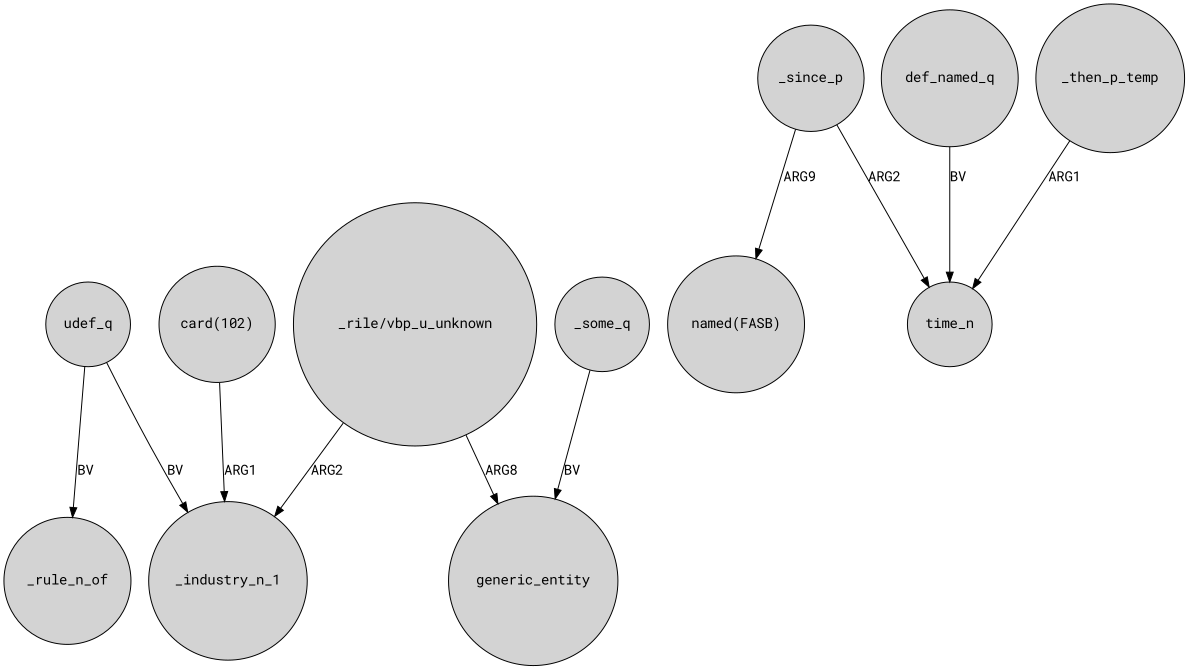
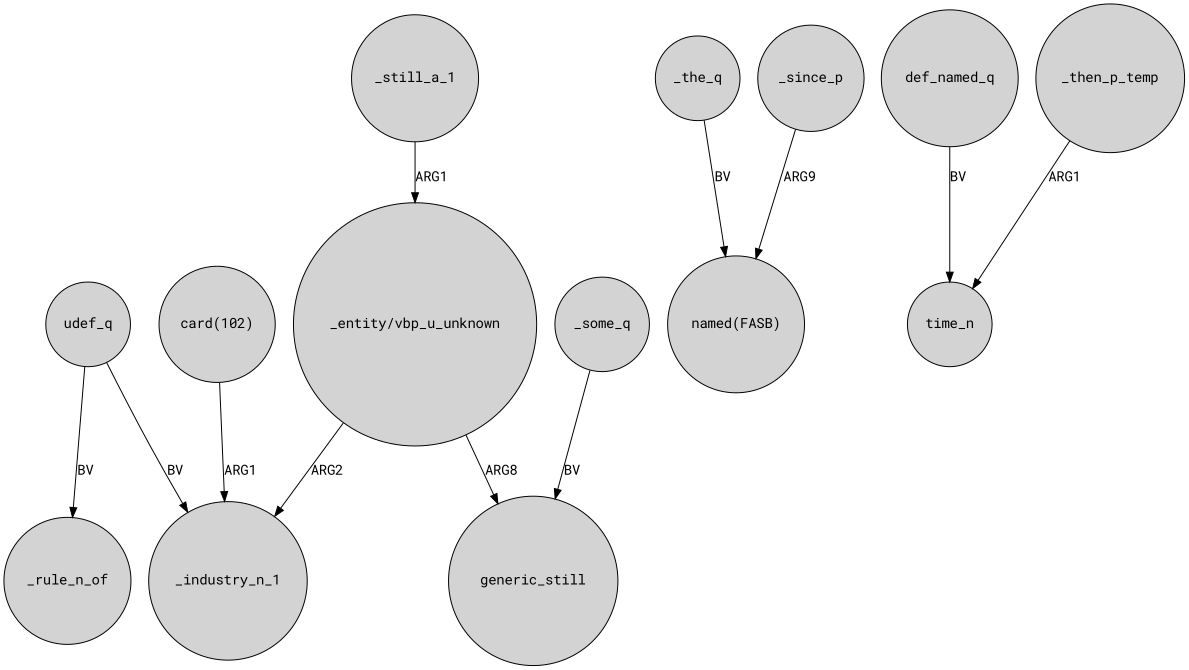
none -> (415, 78)
none -> (698, 78)
(881, 202) -> none
(415, 324) -> (415, 324)
(533, 581) -> (533, 581)
